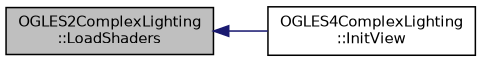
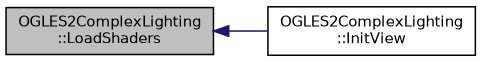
(372, 31) -> (372, 31)
